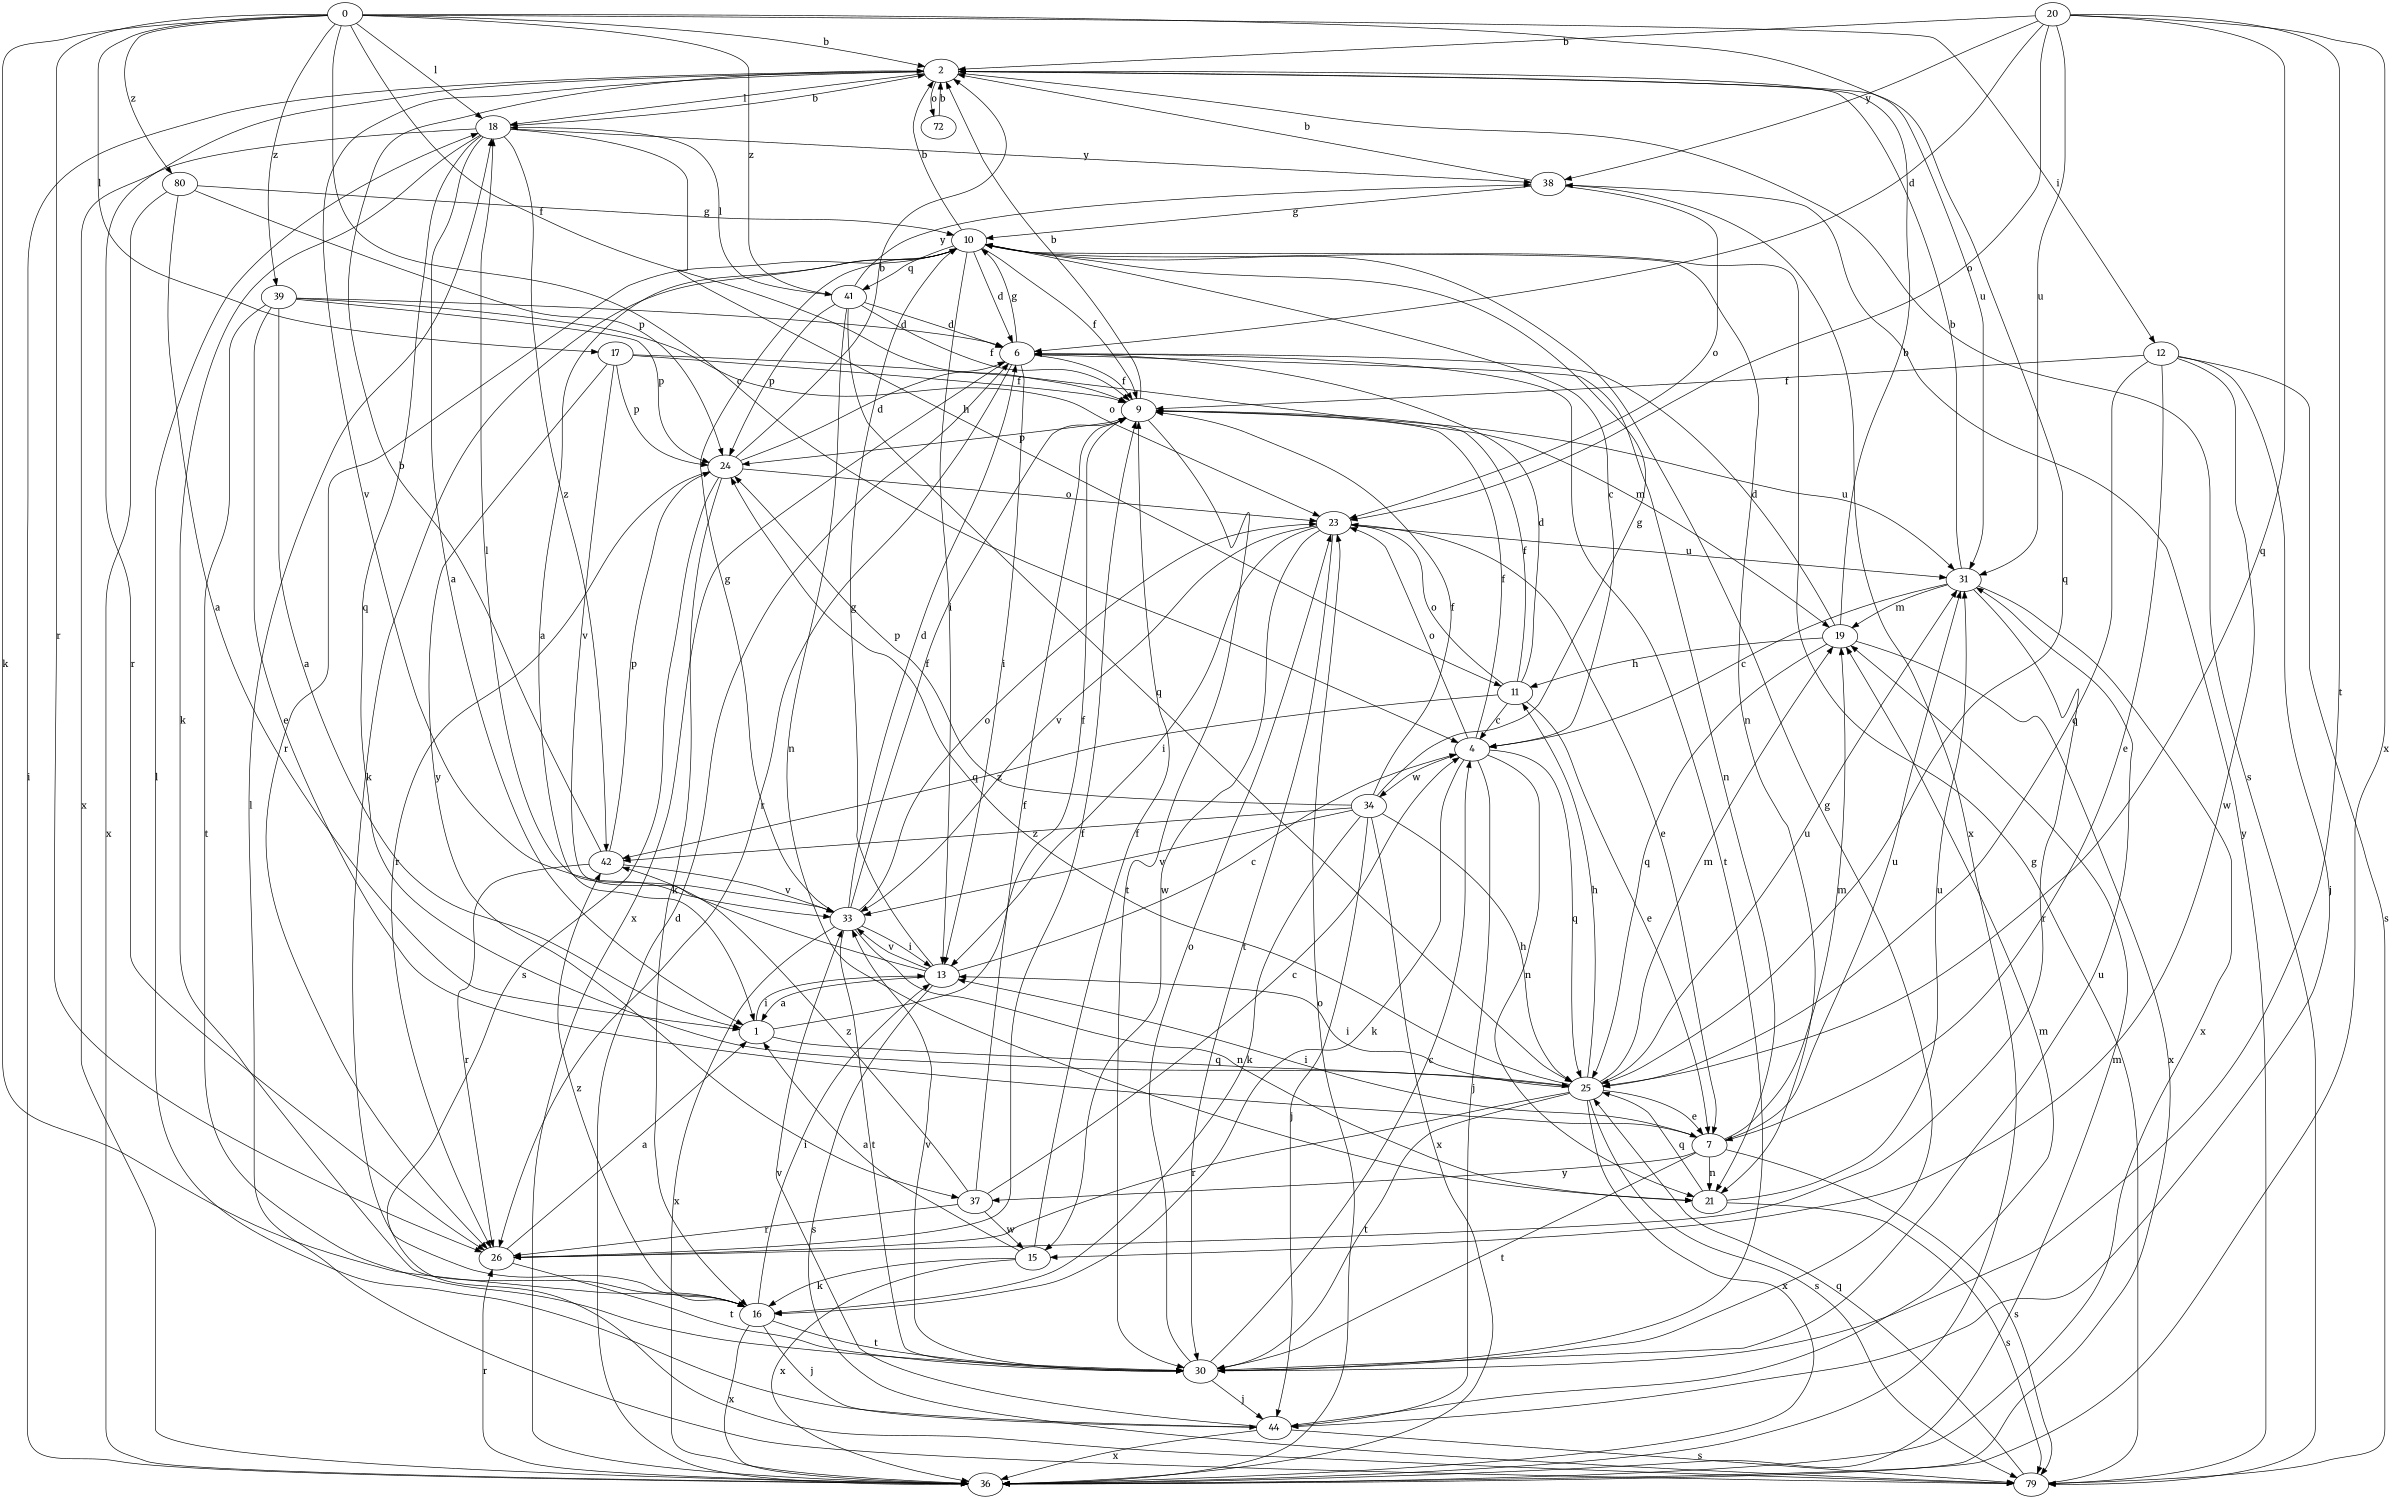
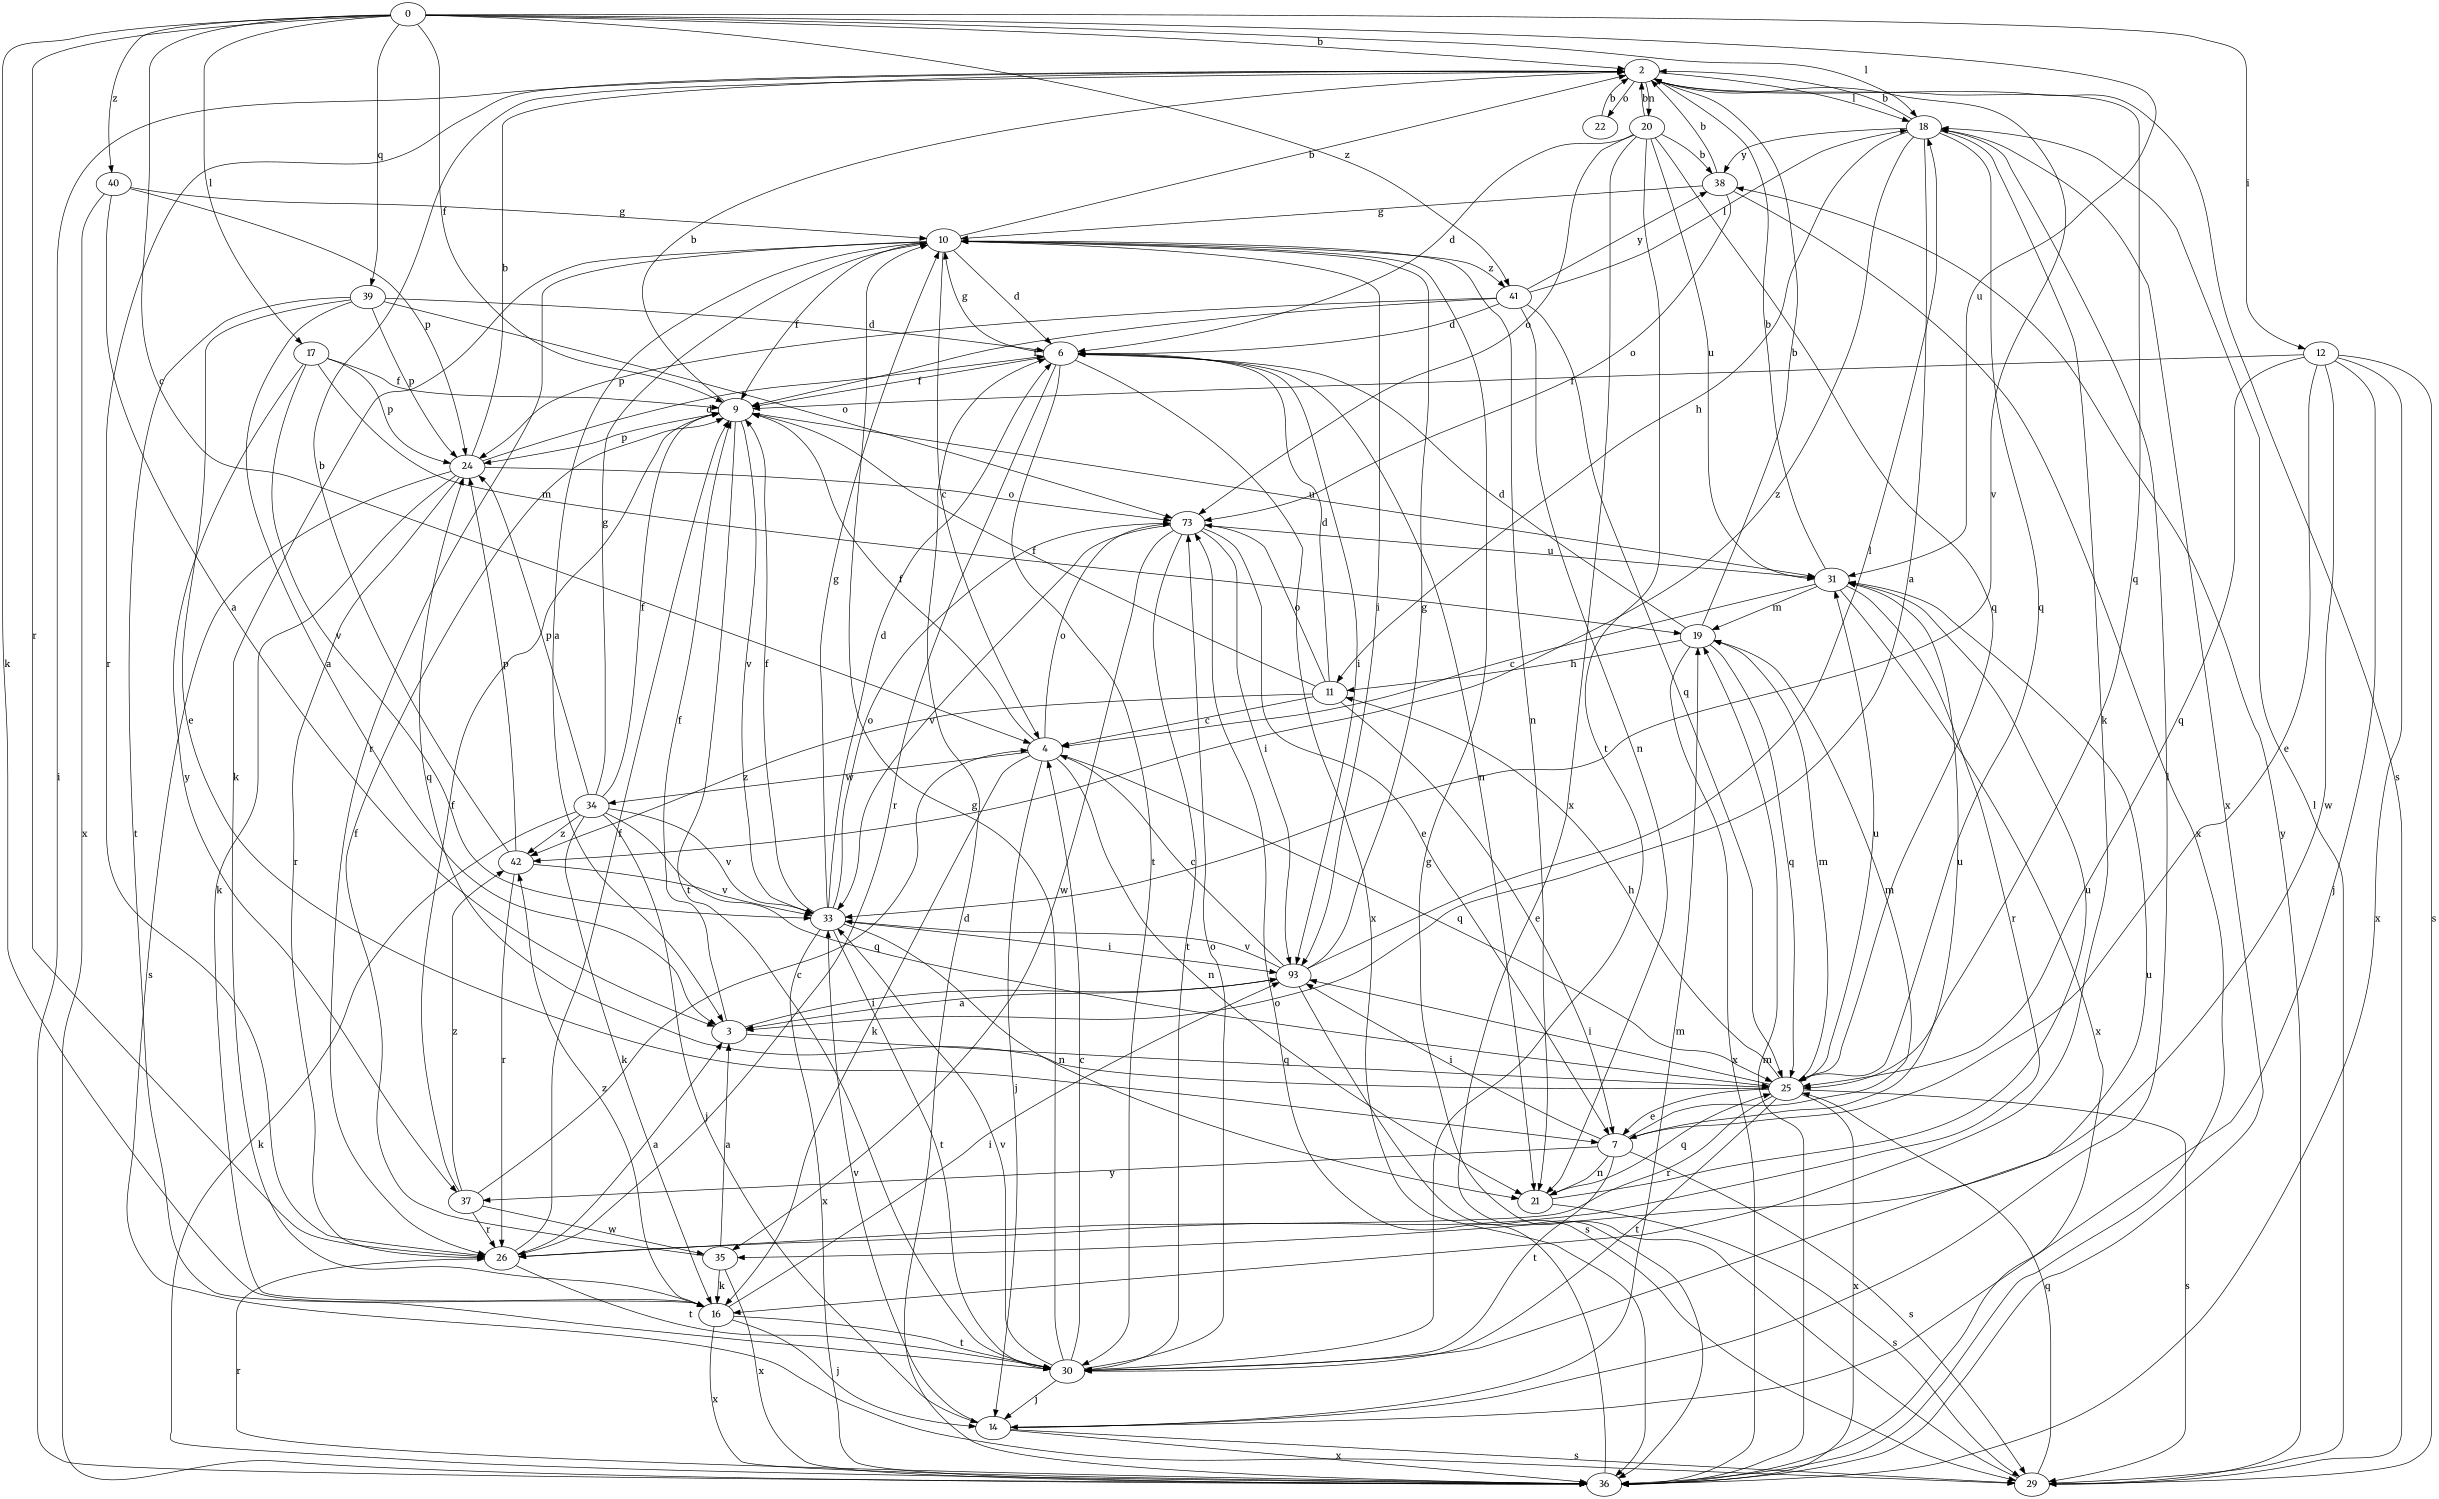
none -> (1649, 96)
(1868, 99) -> (1703, 156)
(939, 127) -> (1600, 127)
(276, 156) -> (381, 156)
(180, 184) -> (114, 184)
(911, 269) -> (1491, 269)
(1334, 523) -> (1188, 523)
none -> (744, 680)
(1524, 947) -> (877, 947)
(942, 976) -> (1293, 976)
(757, 1032) -> (729, 1032)
none -> (2312, 1137)
(1439, 1145) -> (261, 1145)
(1033, 1258) -> (720, 1258)
(1274, 1428) -> (993, 1428)
(2031, 1485) -> (2032, 1485)
